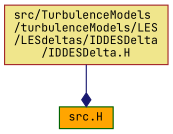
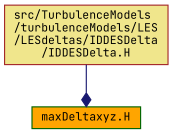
(86, 118) -> (86, 118)
